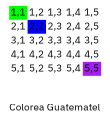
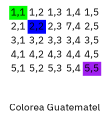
(74, 26) -> (74, 26)
